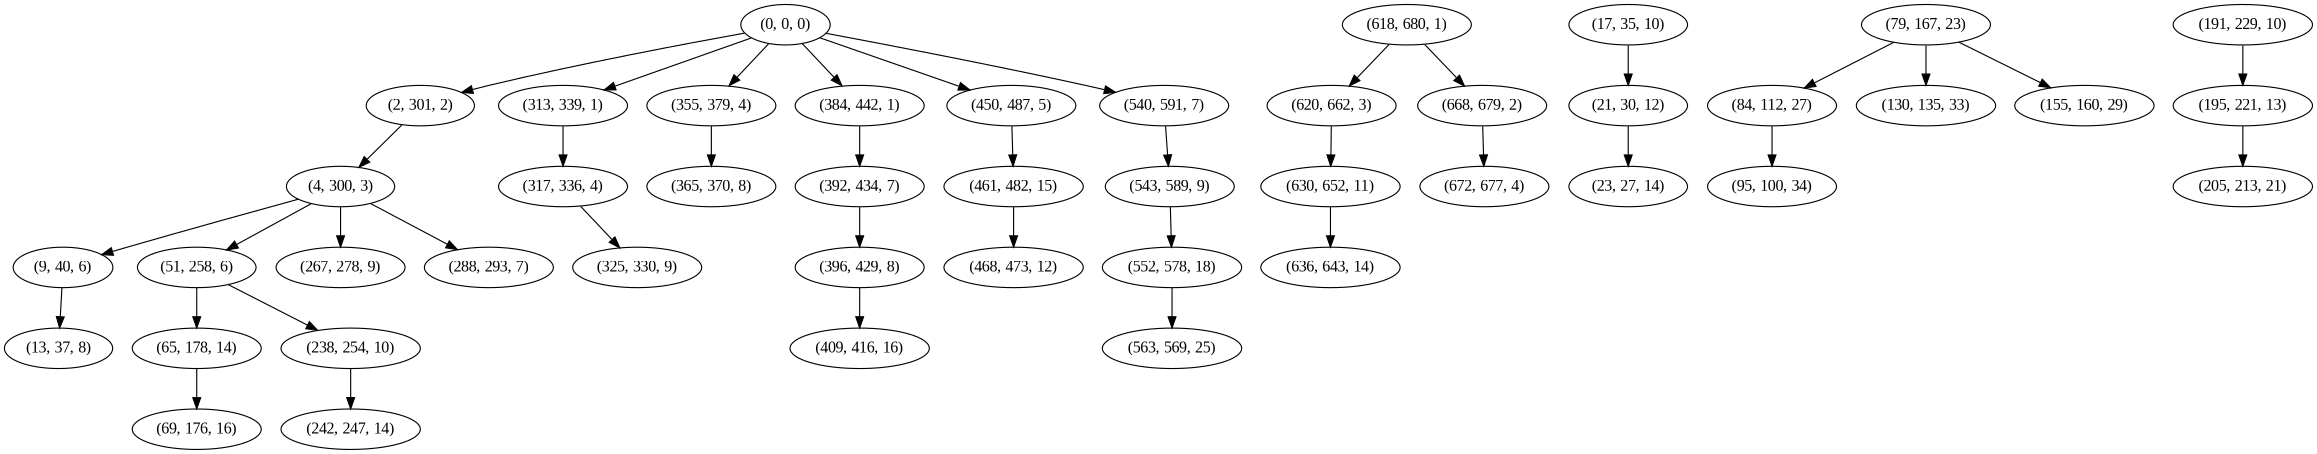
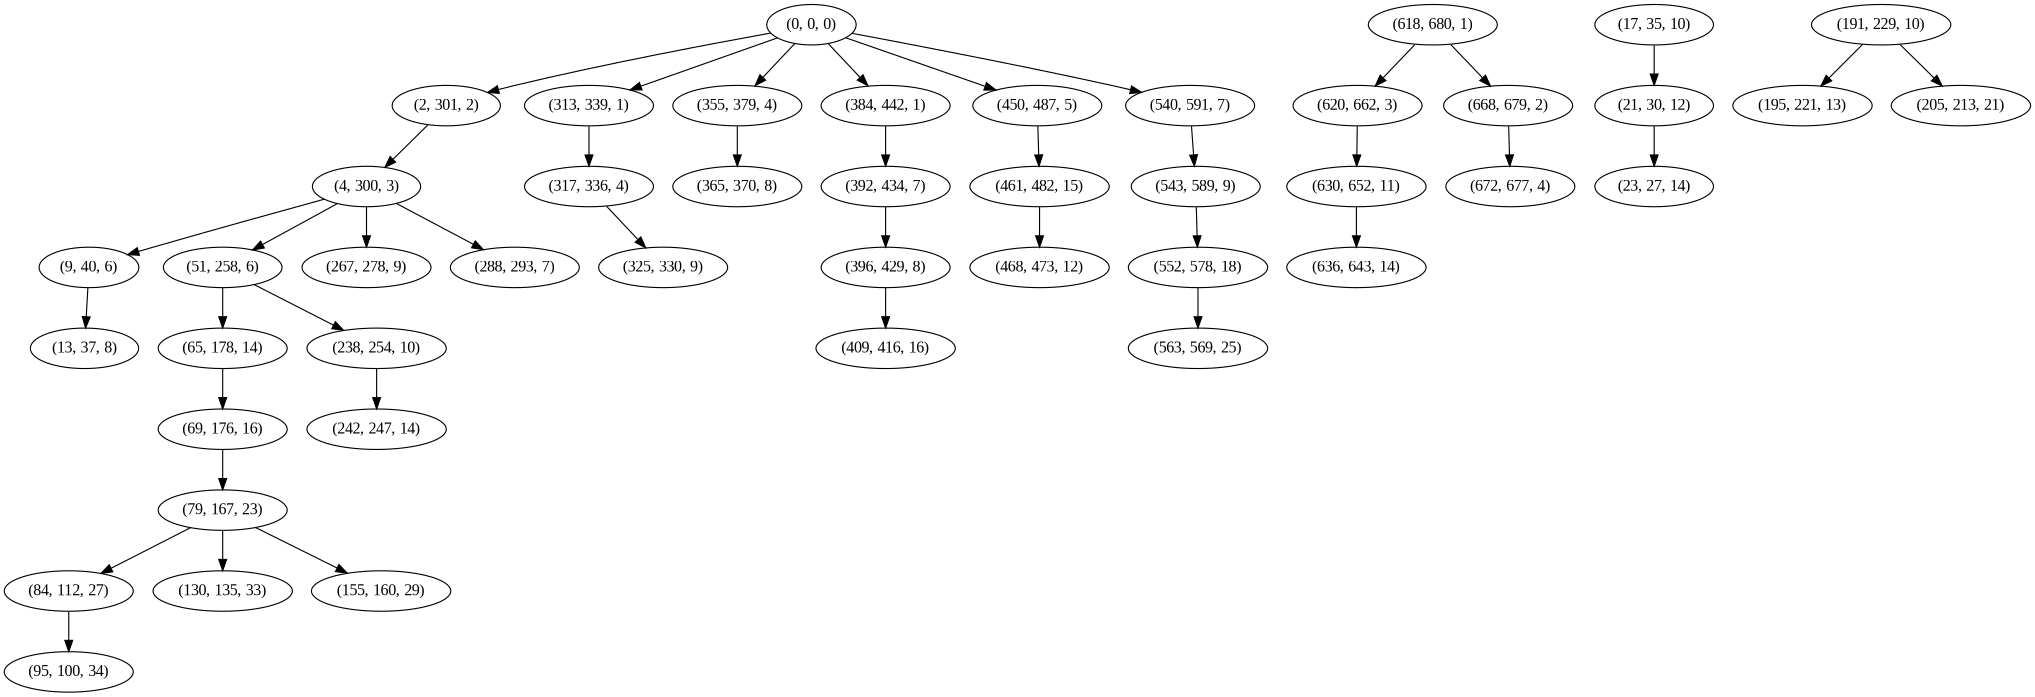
(2243, 141) -> (1917, 61)
none -> (223, 464)
